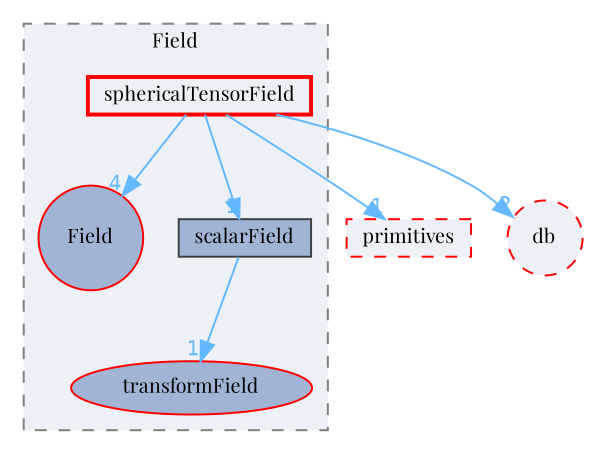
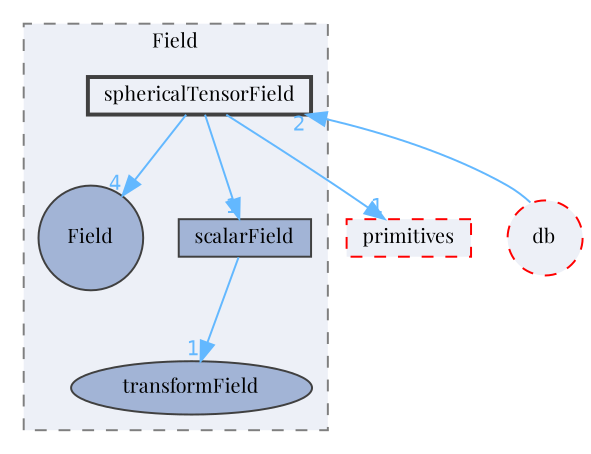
(199, 96) -> (199, 96)
(391, 149) -> (432, 151)
(91, 238) -> (91, 238)
(192, 388) -> (192, 388)
